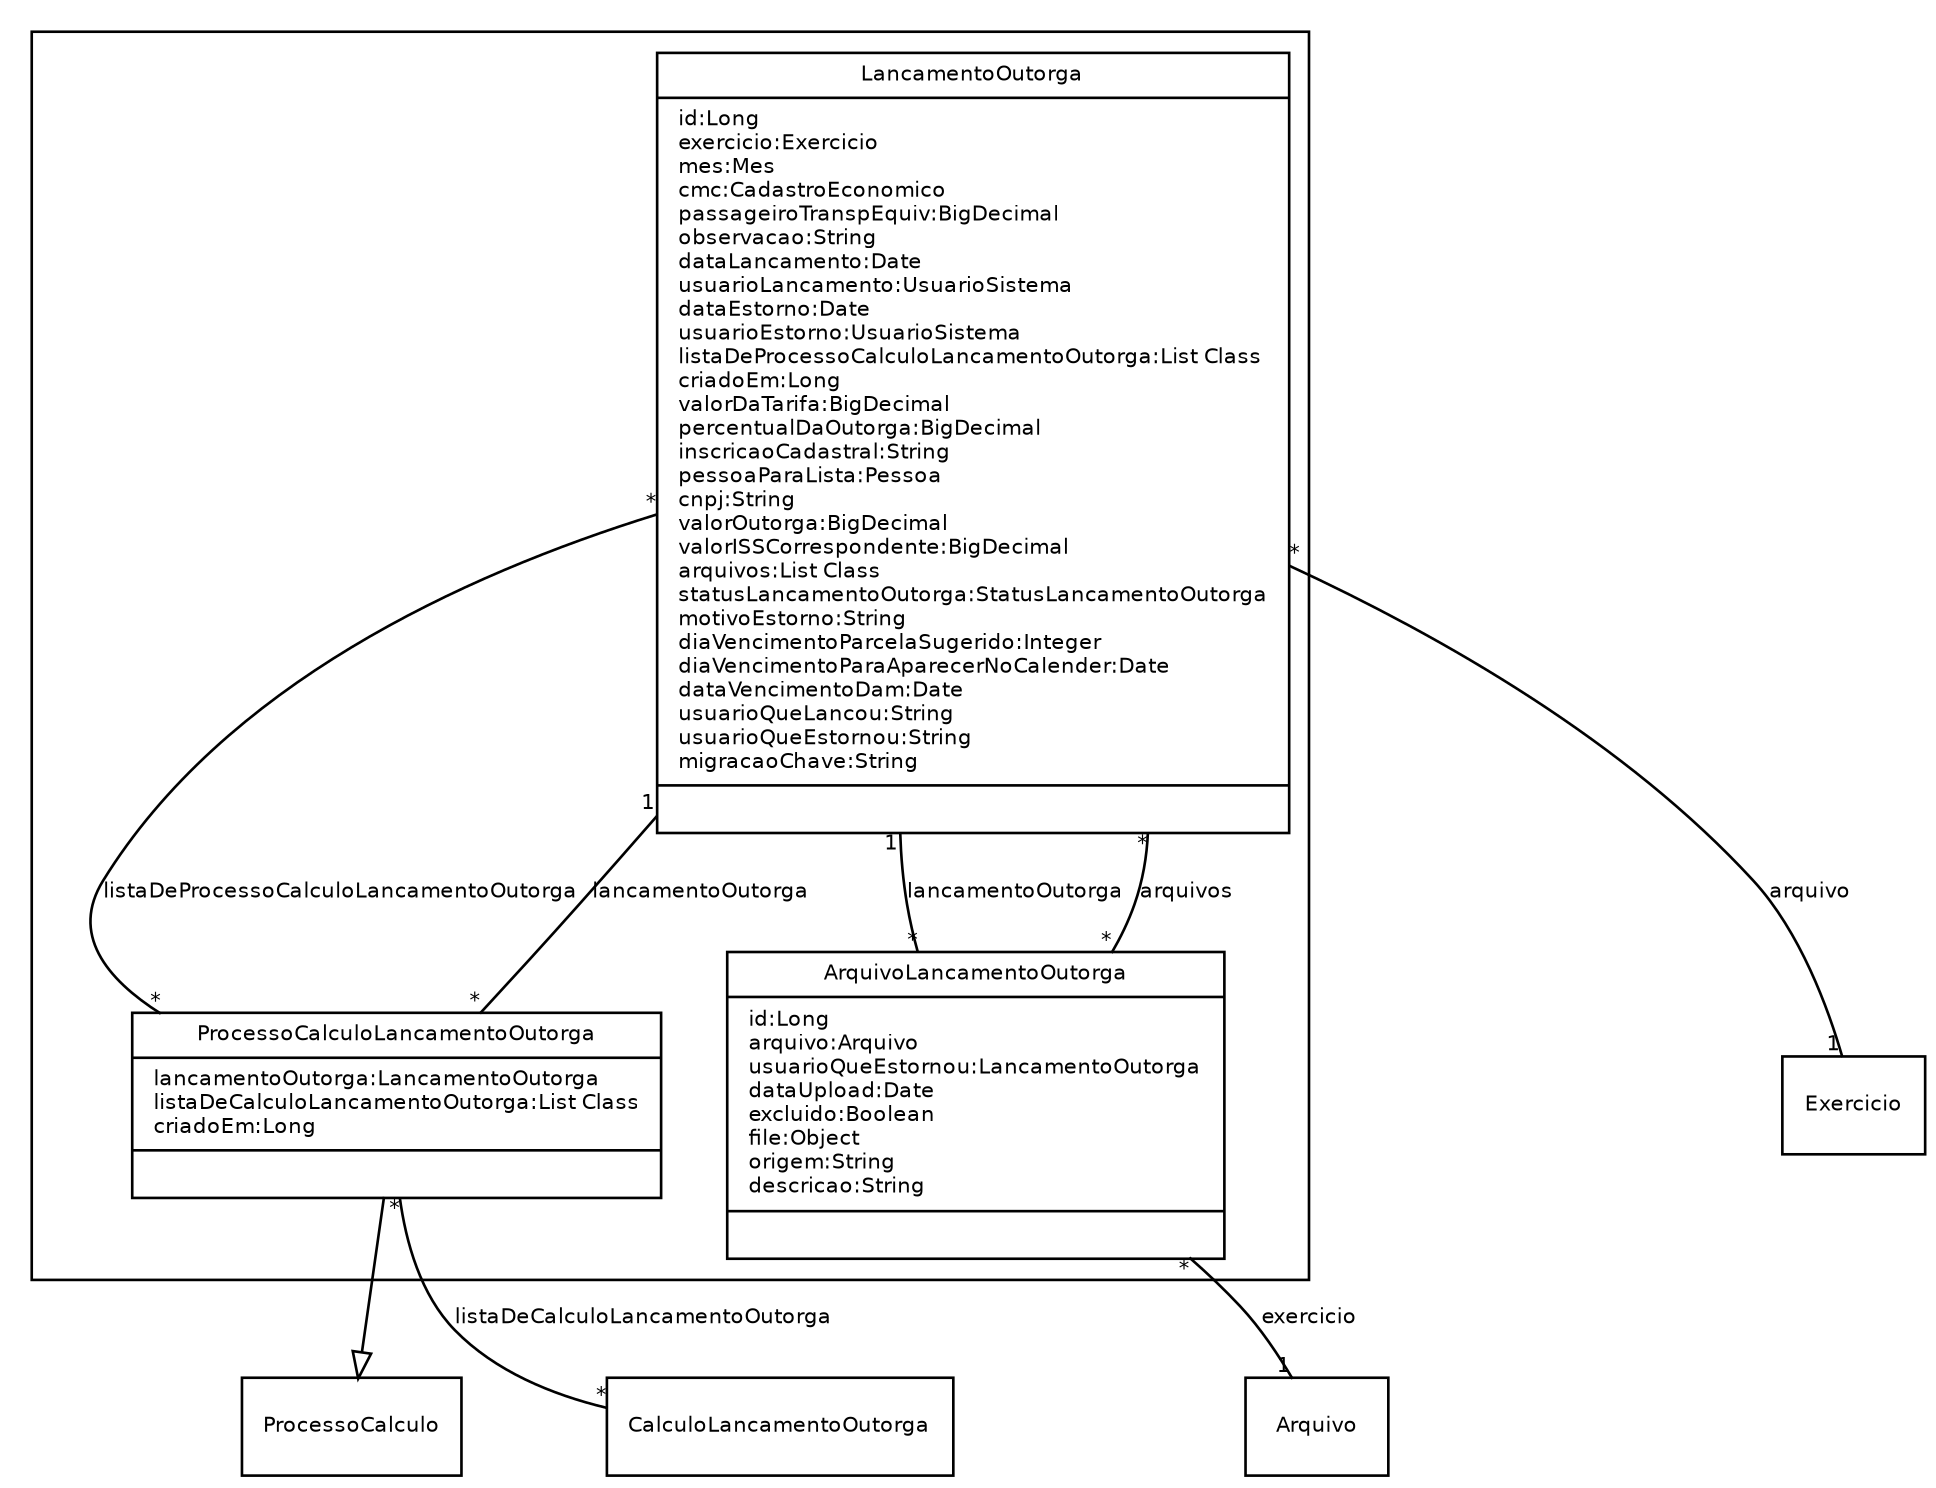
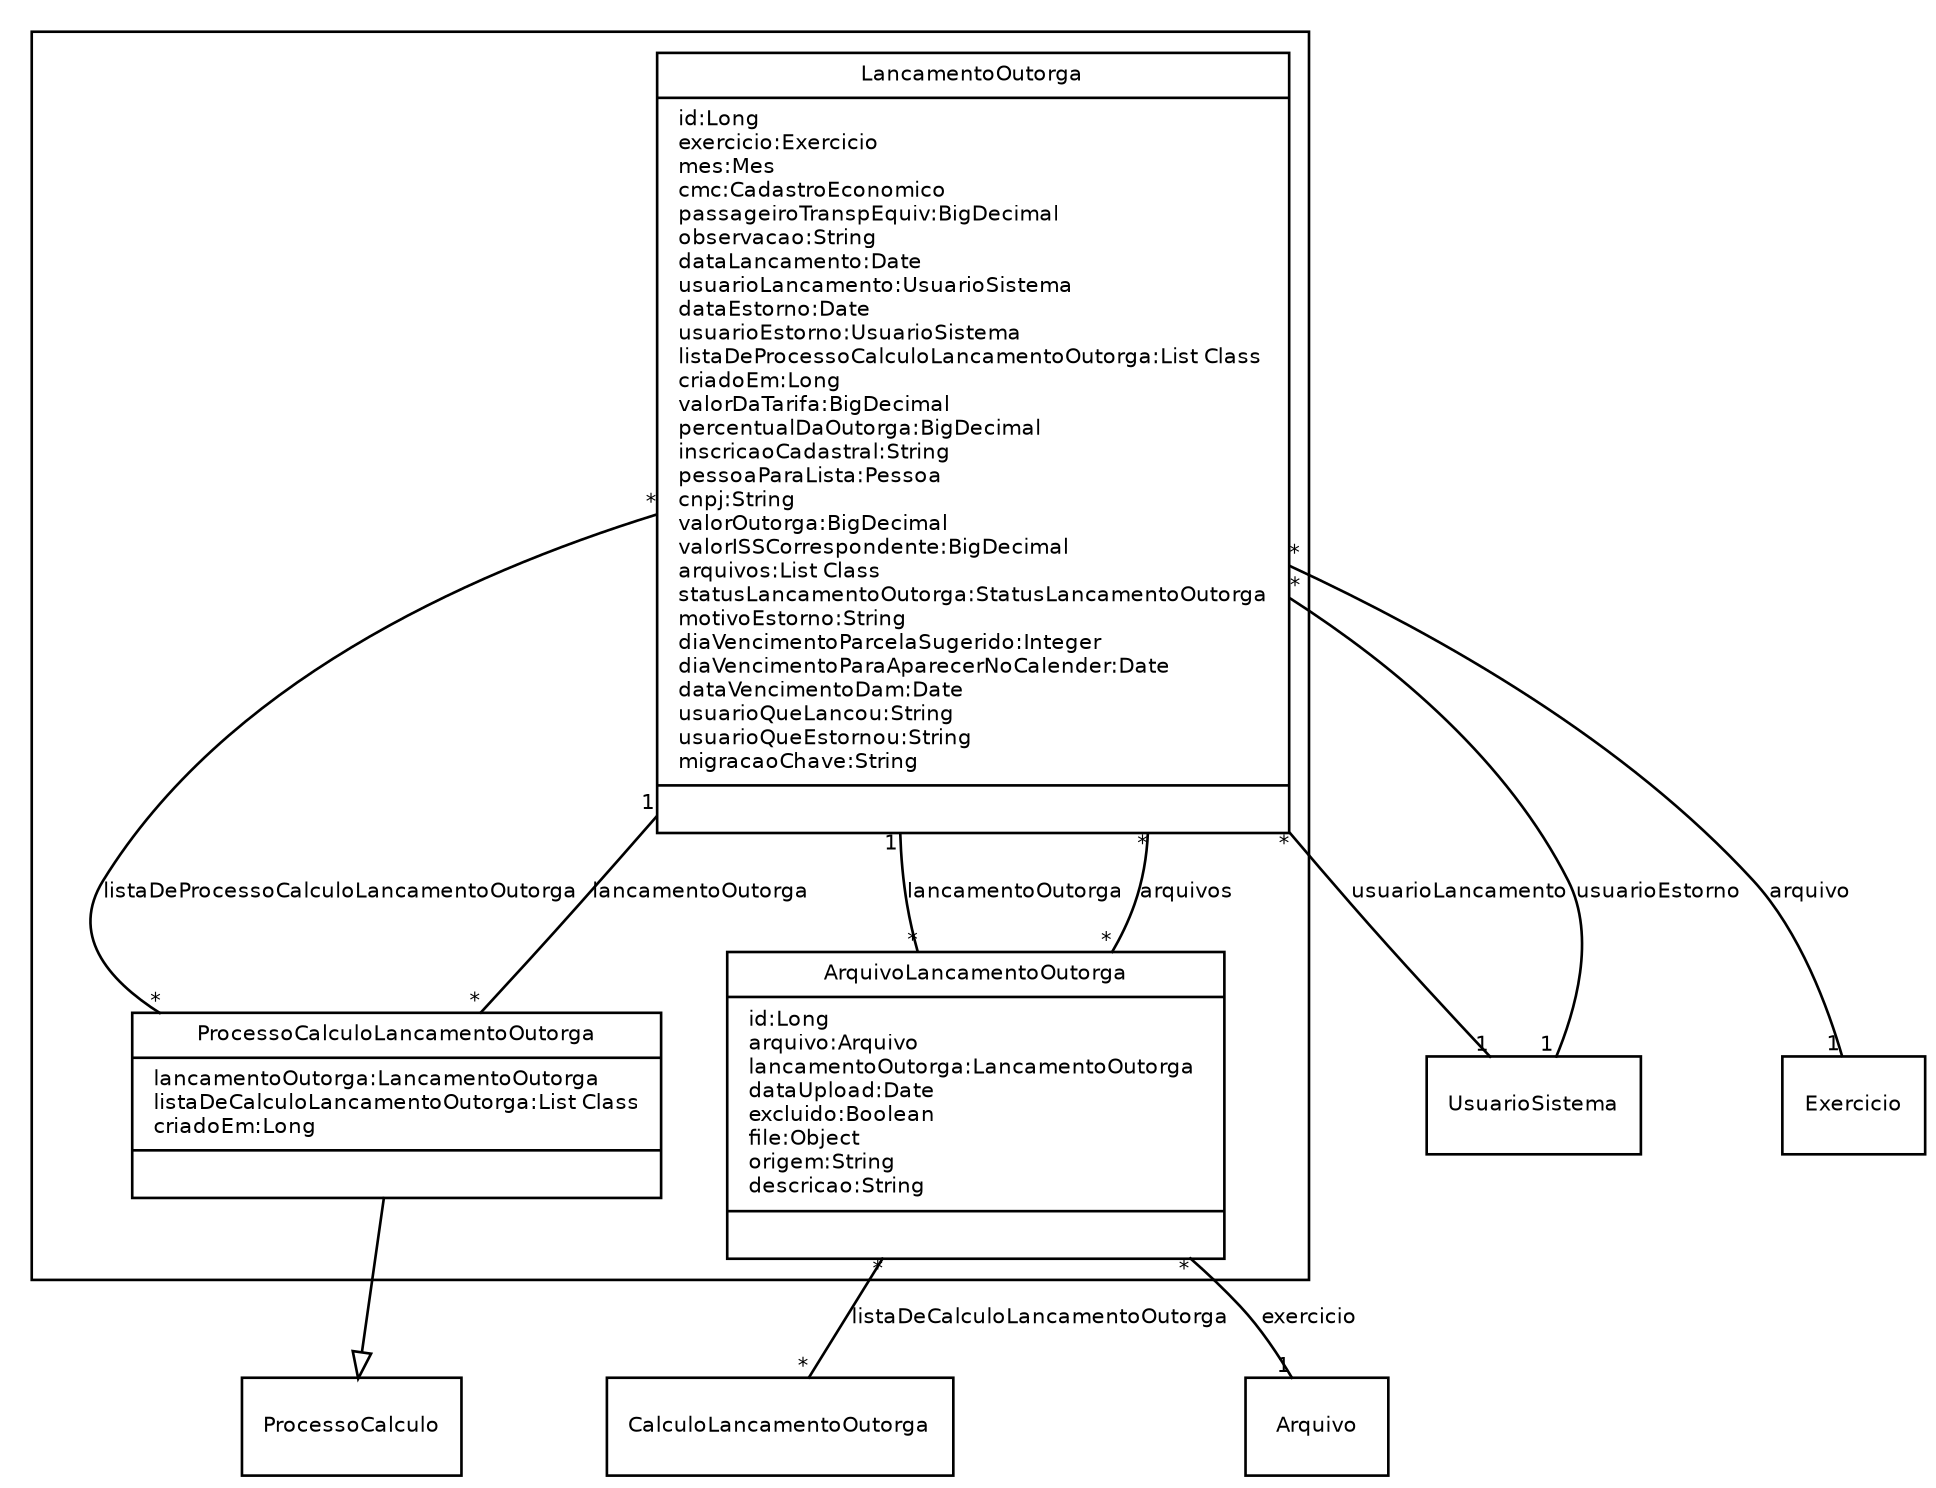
(976, 1067) -> (972, 1067)
none -> (1534, 1105)
(464, 1339) -> (846, 1318)
